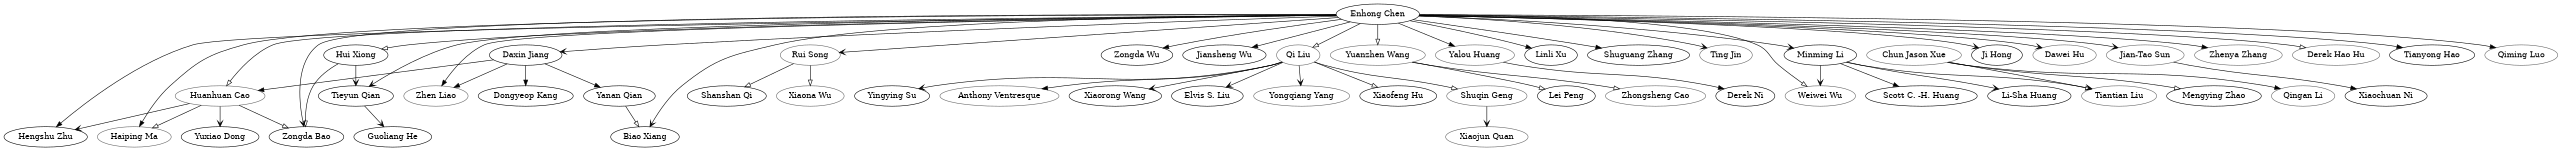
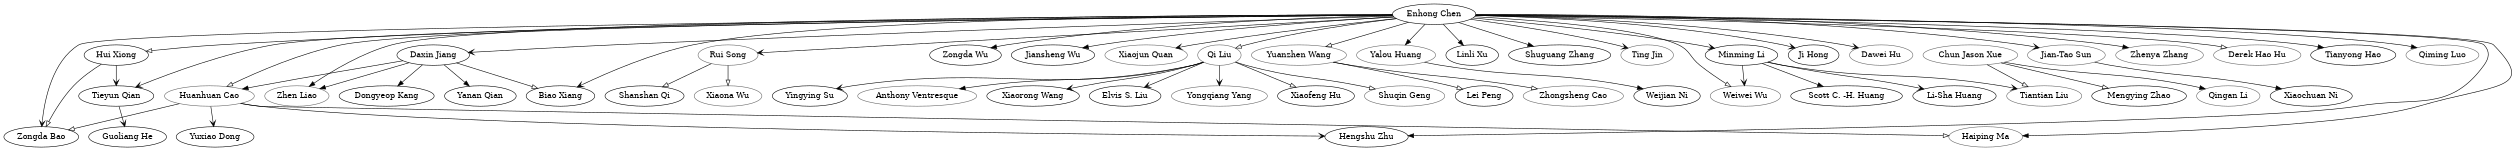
(1745, 96) -> (1667, 96)
(631, 114) -> (494, 75)
(1487, 114) -> (1289, 31)
